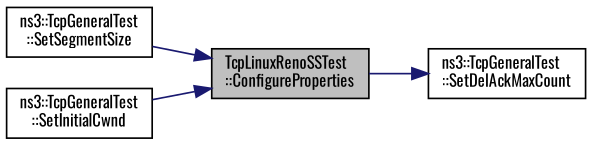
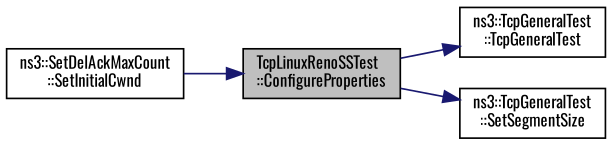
(174, 51) -> (422, 92)
(507, 74) -> (533, 32)
(79, 113) -> (95, 74)
